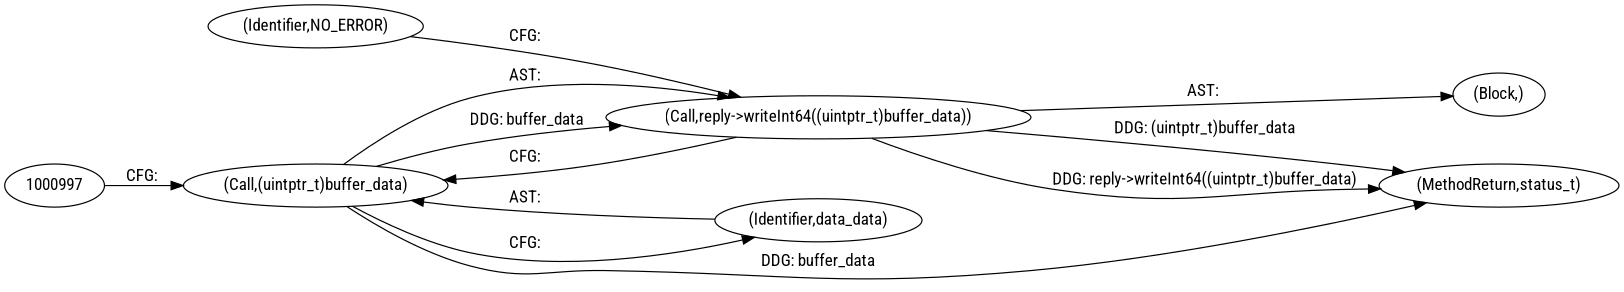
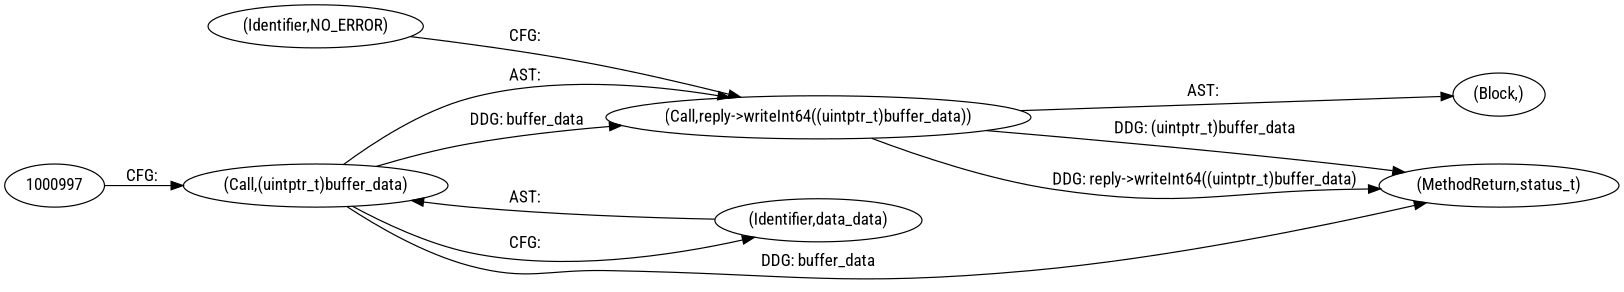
(597, 165) -> none
